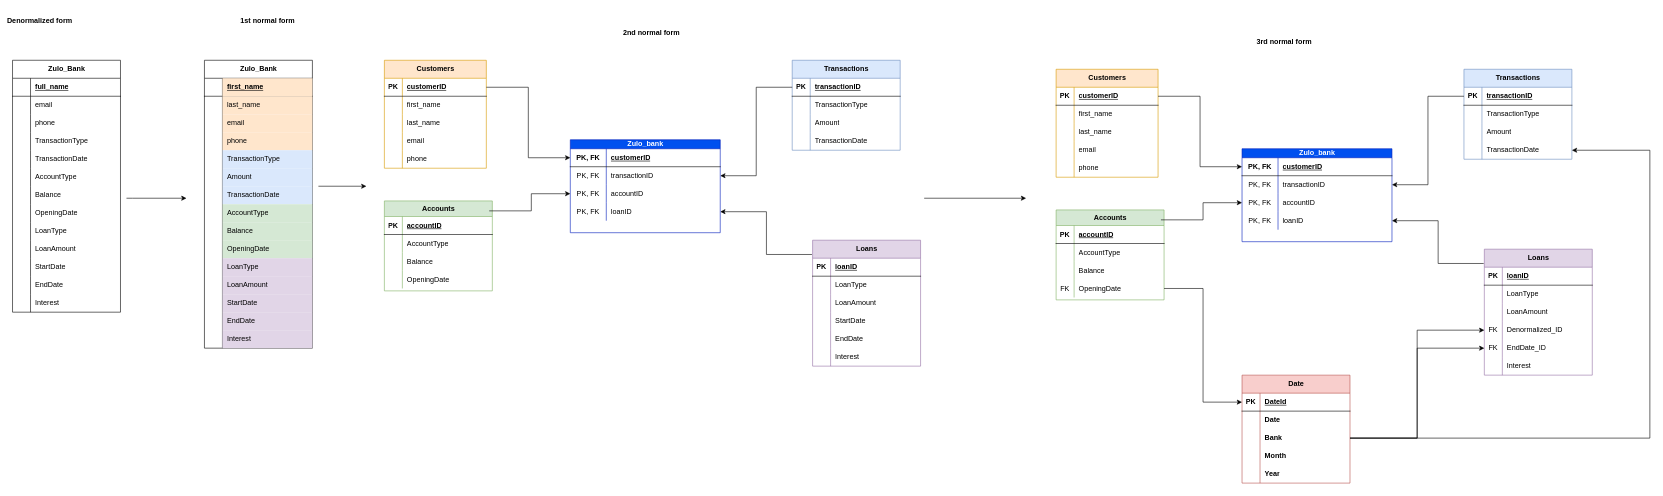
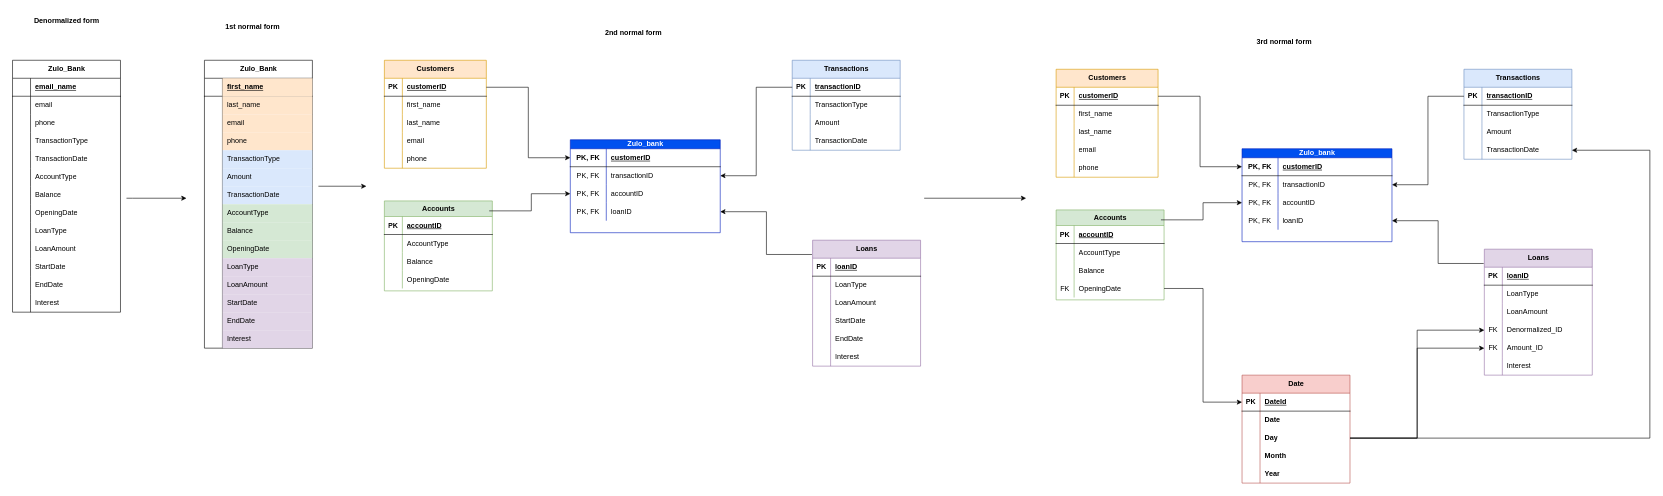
(39, 21) -> (66, 21)
(267, 21) -> (252, 27)
(651, 33) -> (633, 33)
(51, 87) -> (53, 87)
(1528, 348) -> (1526, 348)
(1273, 438) -> (1271, 438)
